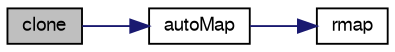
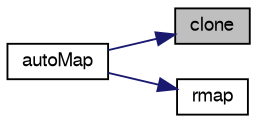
(106, 26) -> (132, 44)
